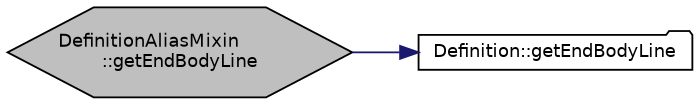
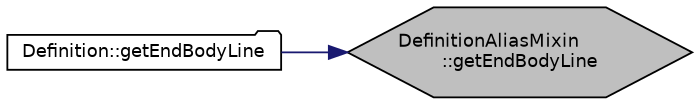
(376, 52) -> (305, 52)
